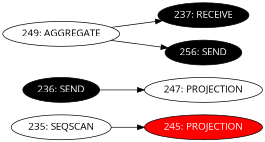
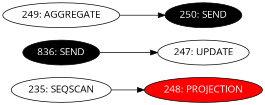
(203, 15) -> none
(203, 53) -> (203, 15)
(61, 90) -> (61, 53)
(203, 90) -> (203, 53)
(203, 127) -> (203, 90)
